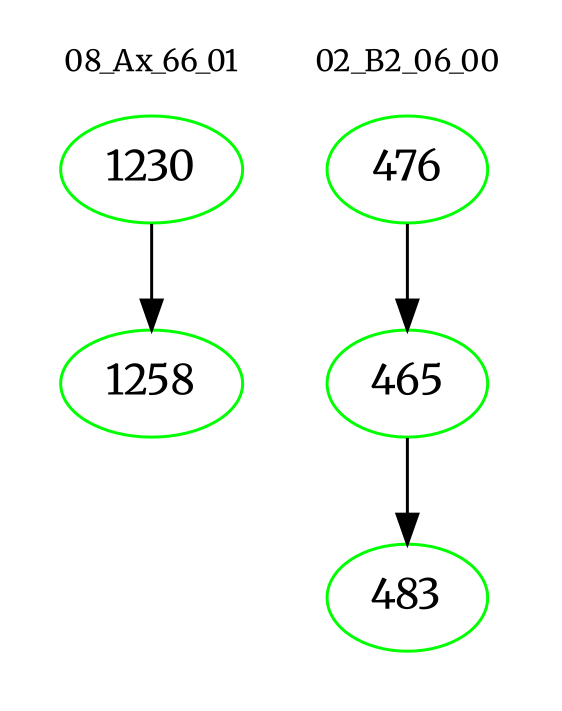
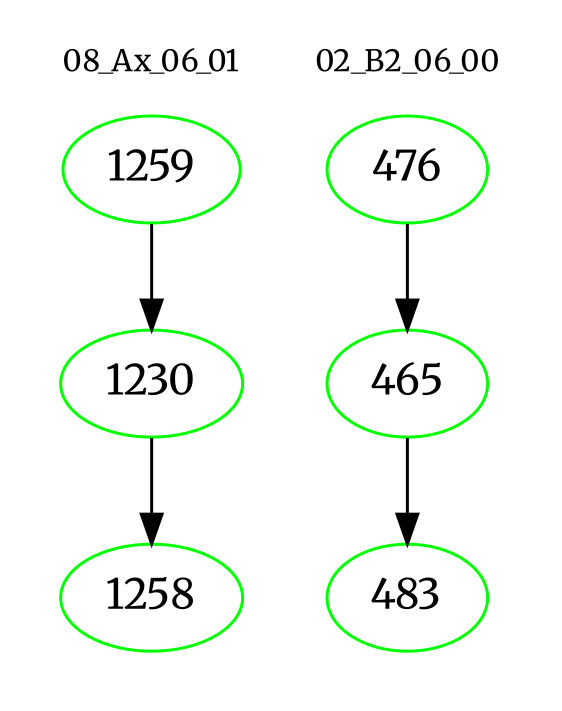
(152, 64) -> (152, 64)
none -> (152, 169)
